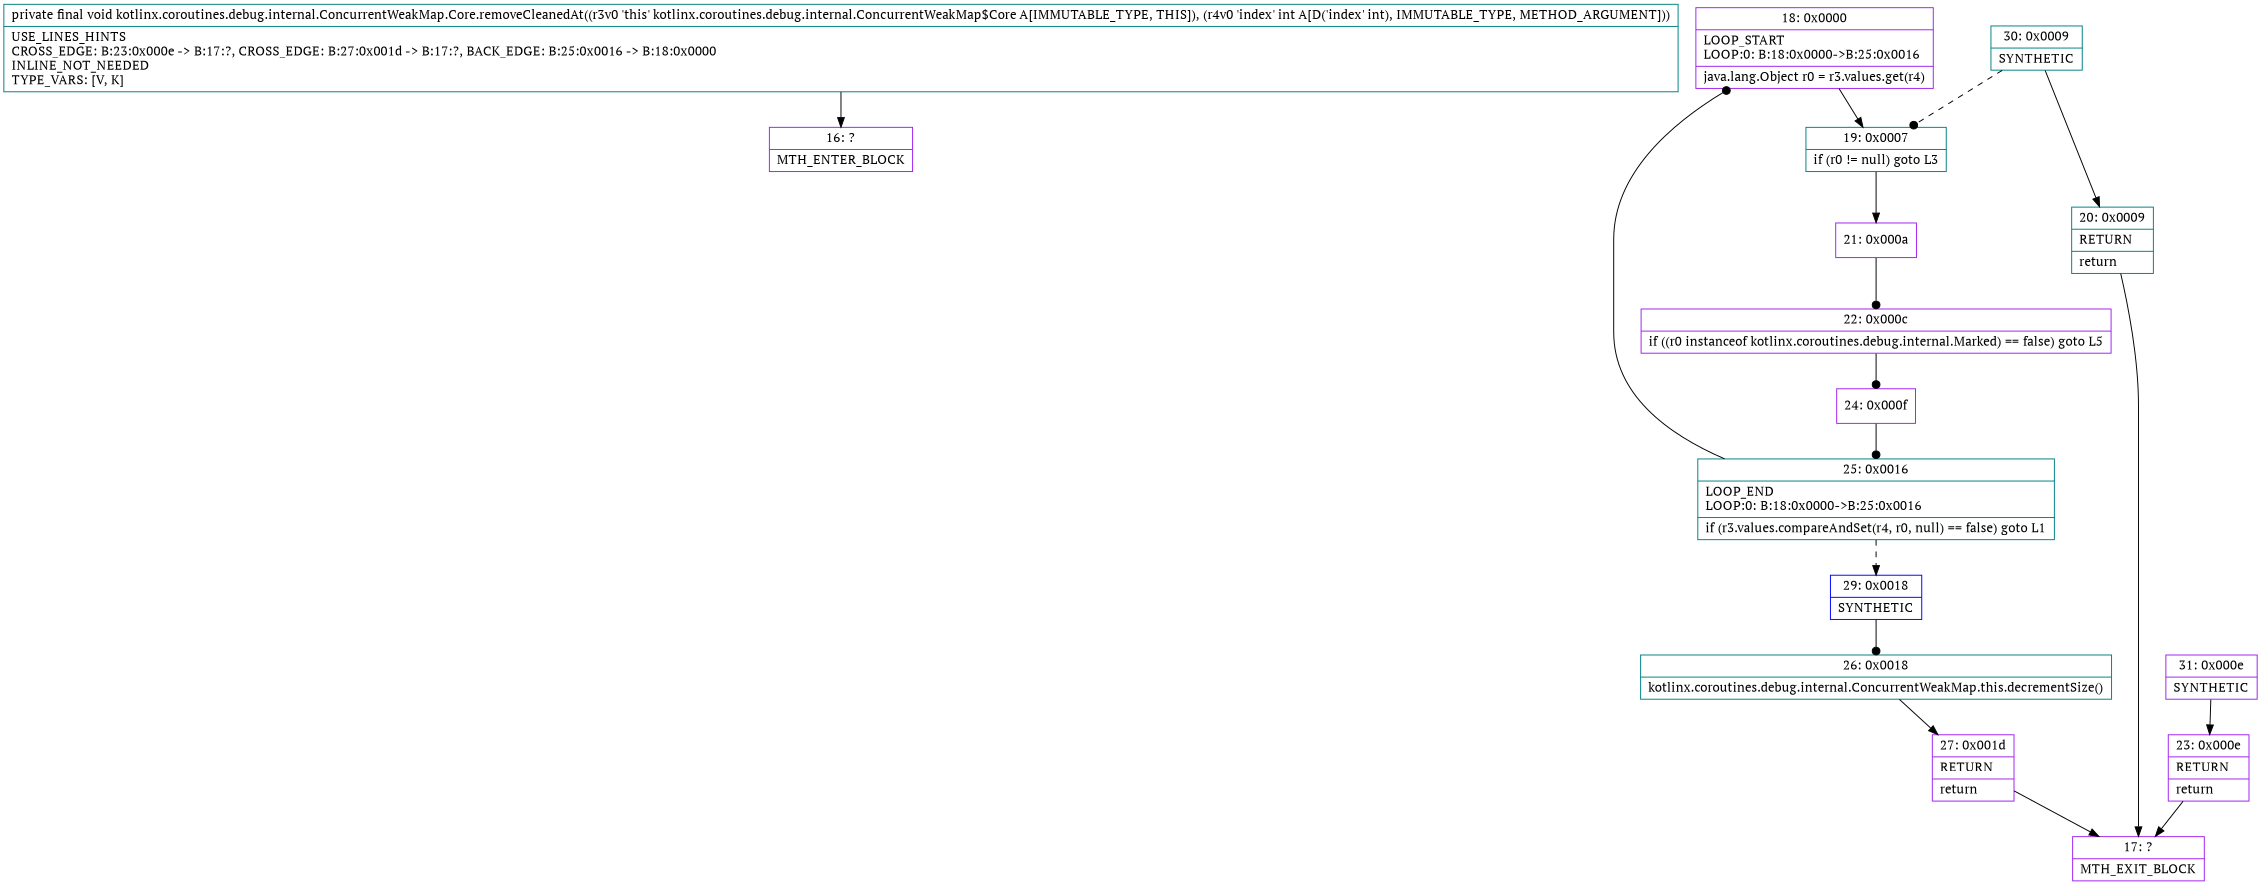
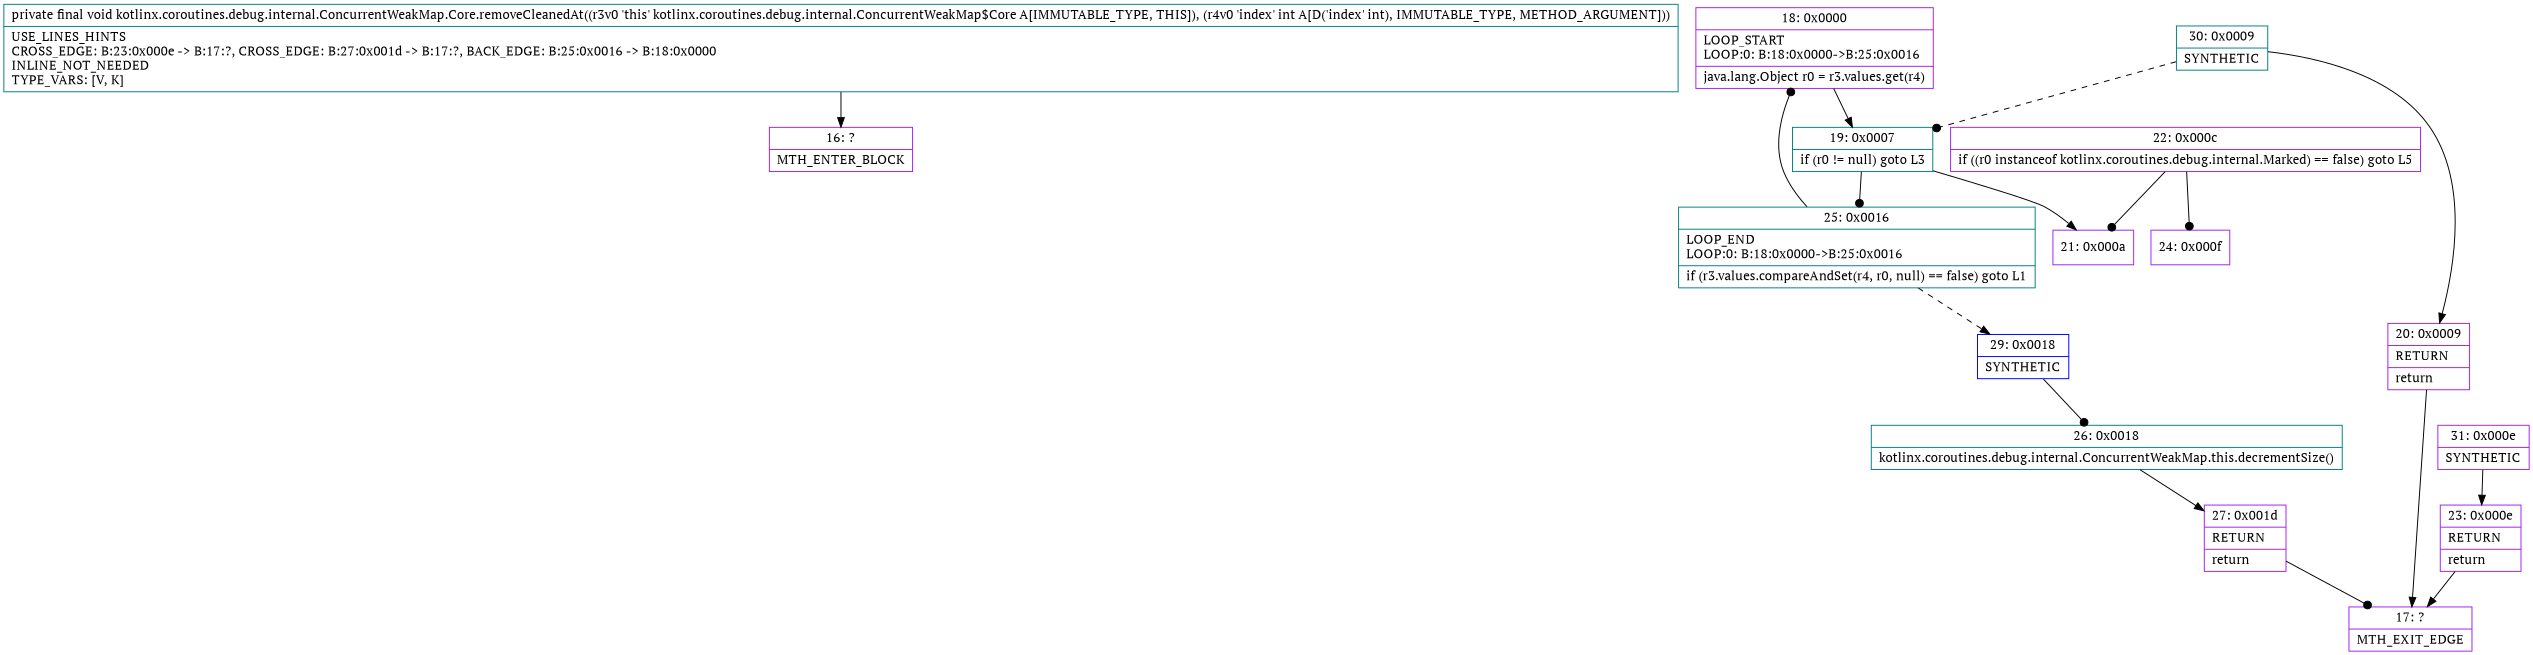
(2113, 240) -> (2429, 357)
(1876, 279) -> (2140, 198)
(1876, 437) -> (1861, 186)
(2052, 811) -> (2325, 582)
(2138, 869) -> (2410, 640)
